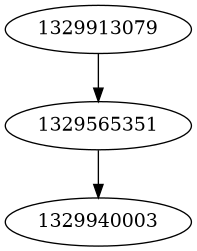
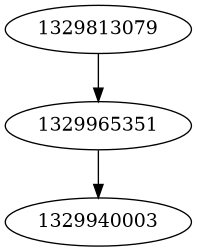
(98, 29) -> (98, 29)
(98, 126) -> (98, 126)
